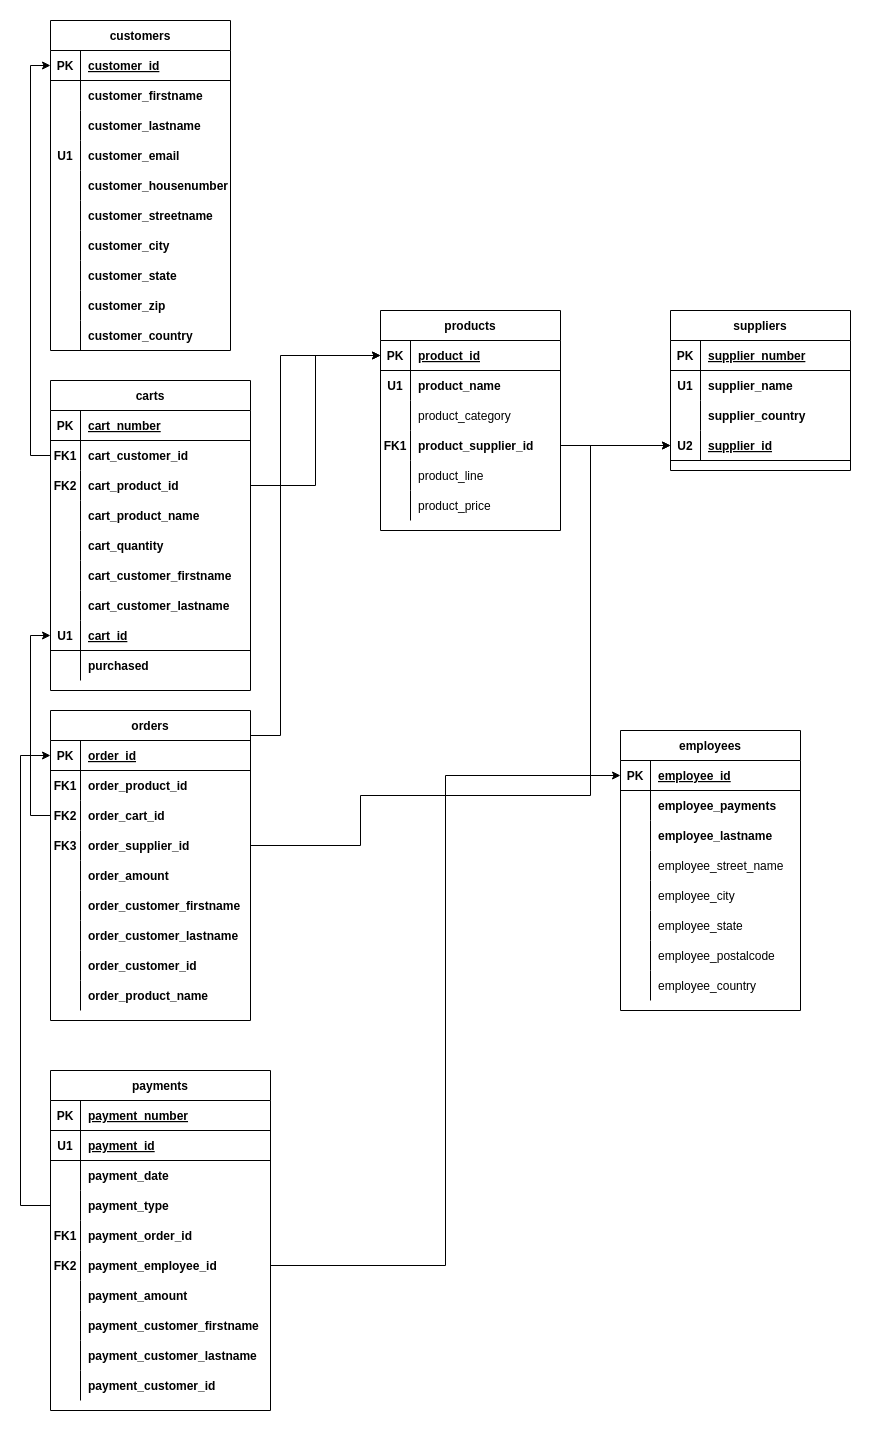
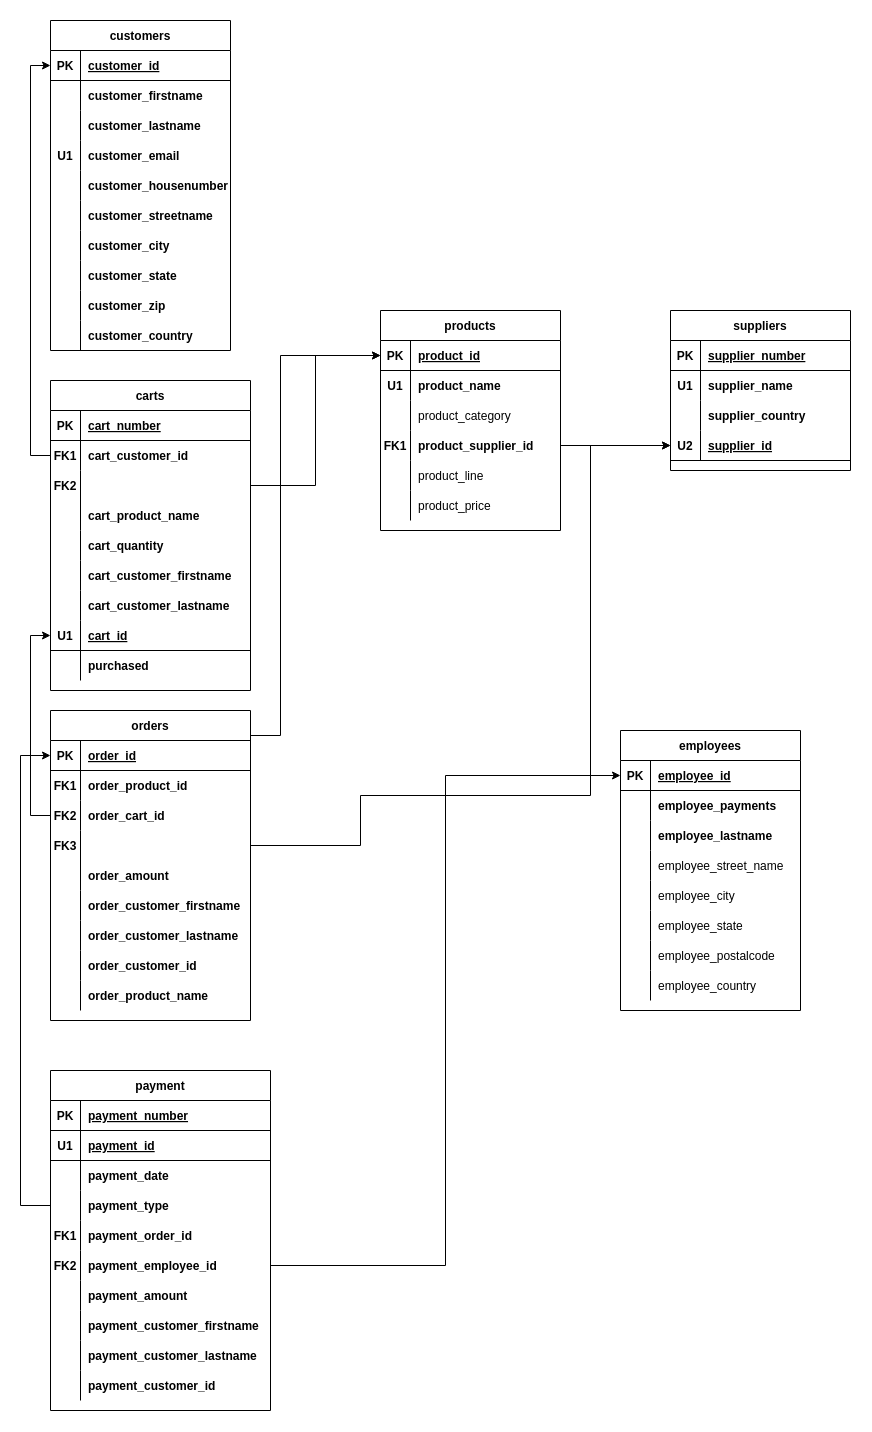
(166, 486) -> none
(166, 846) -> none
(160, 1086) -> (160, 1086)
